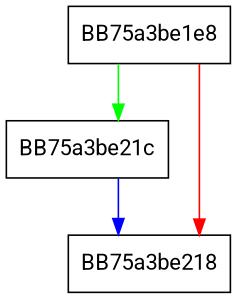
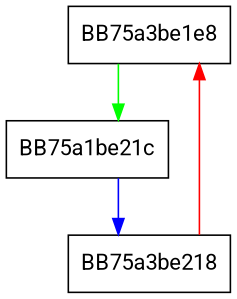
(199, 142) -> (199, 157)
(87, 149) -> (87, 149)
